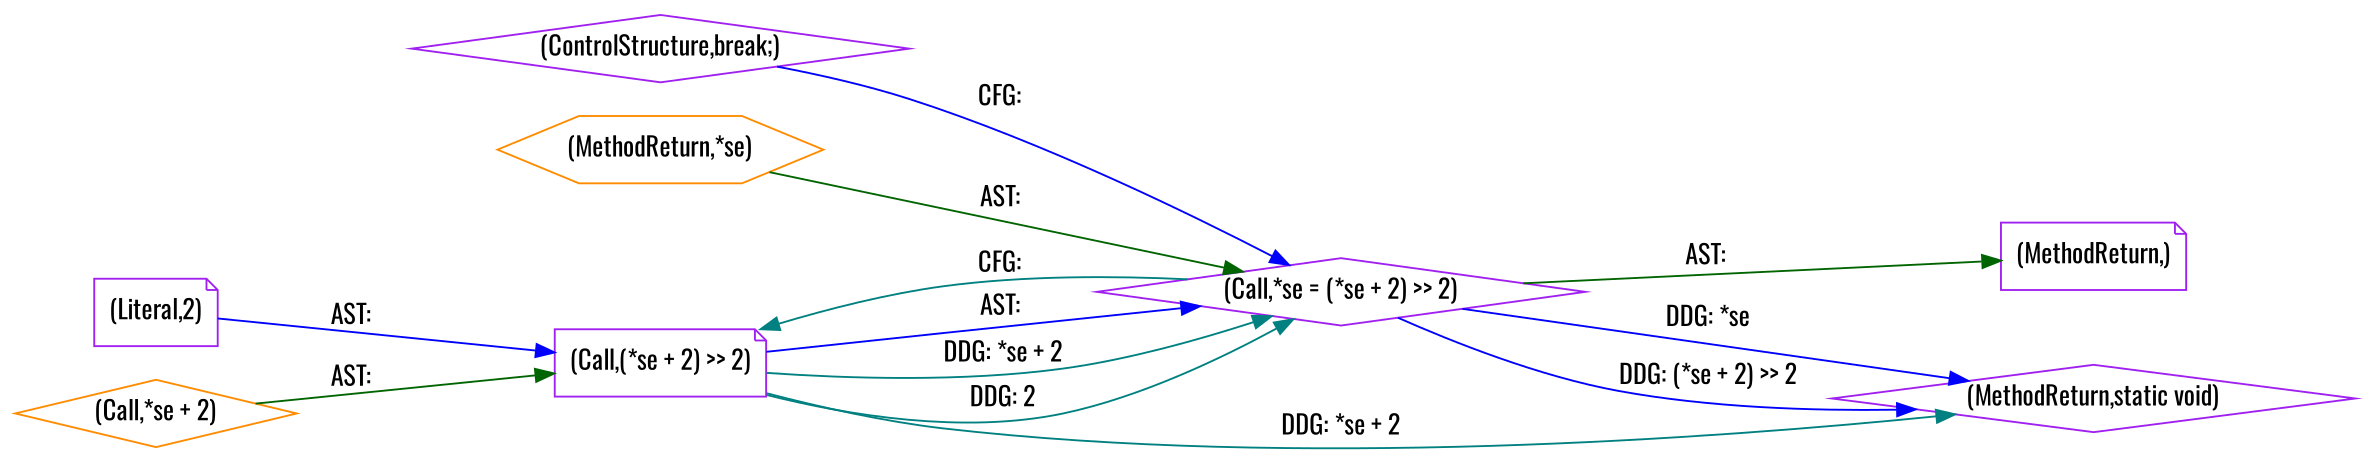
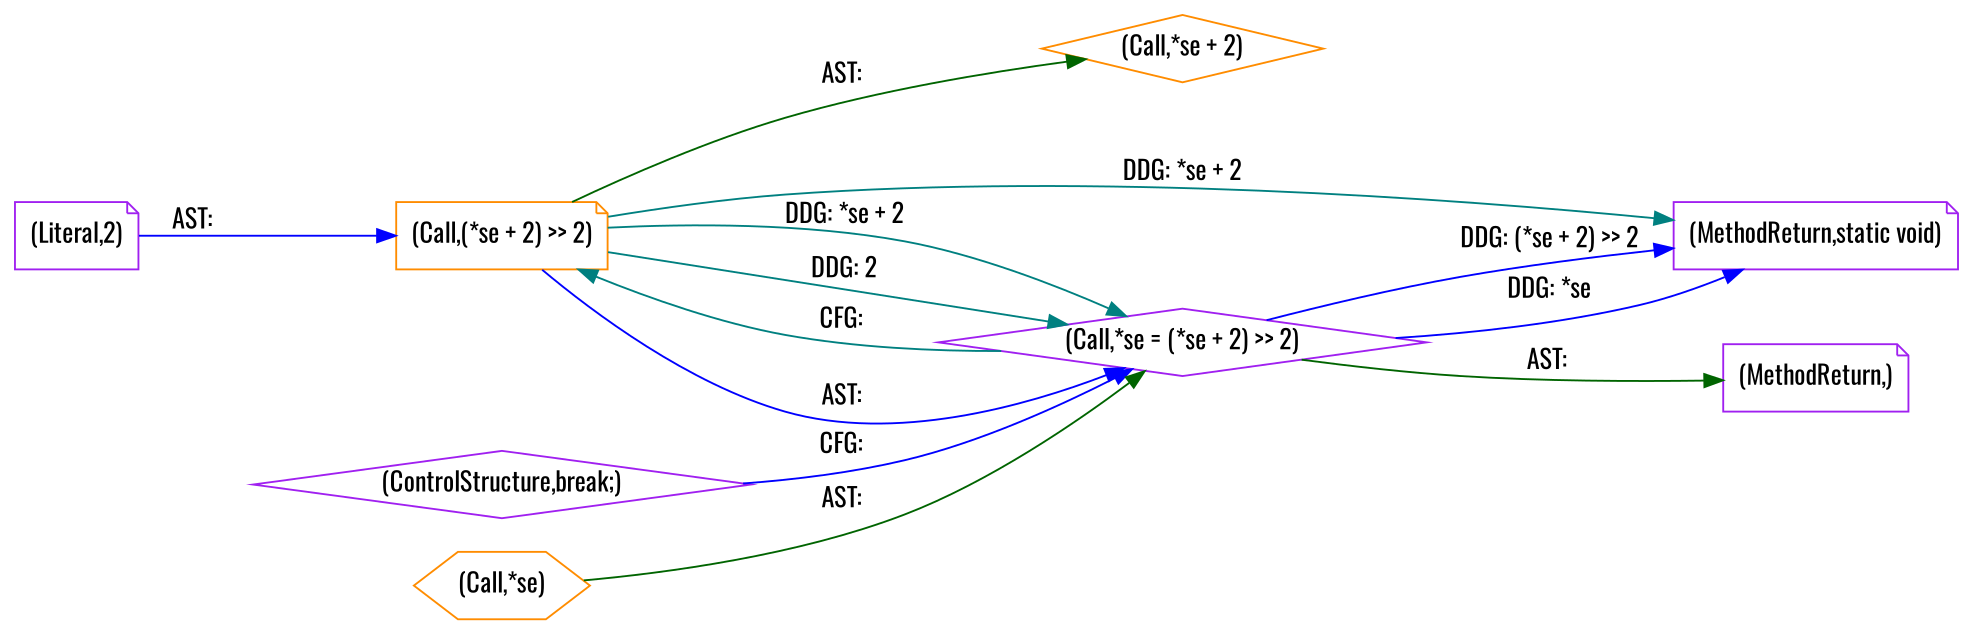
(660, 150) -> (502, 586)
(660, 363) -> (502, 236)
(395, 389) -> (813, 110)
(2093, 398) -> (1816, 236)
